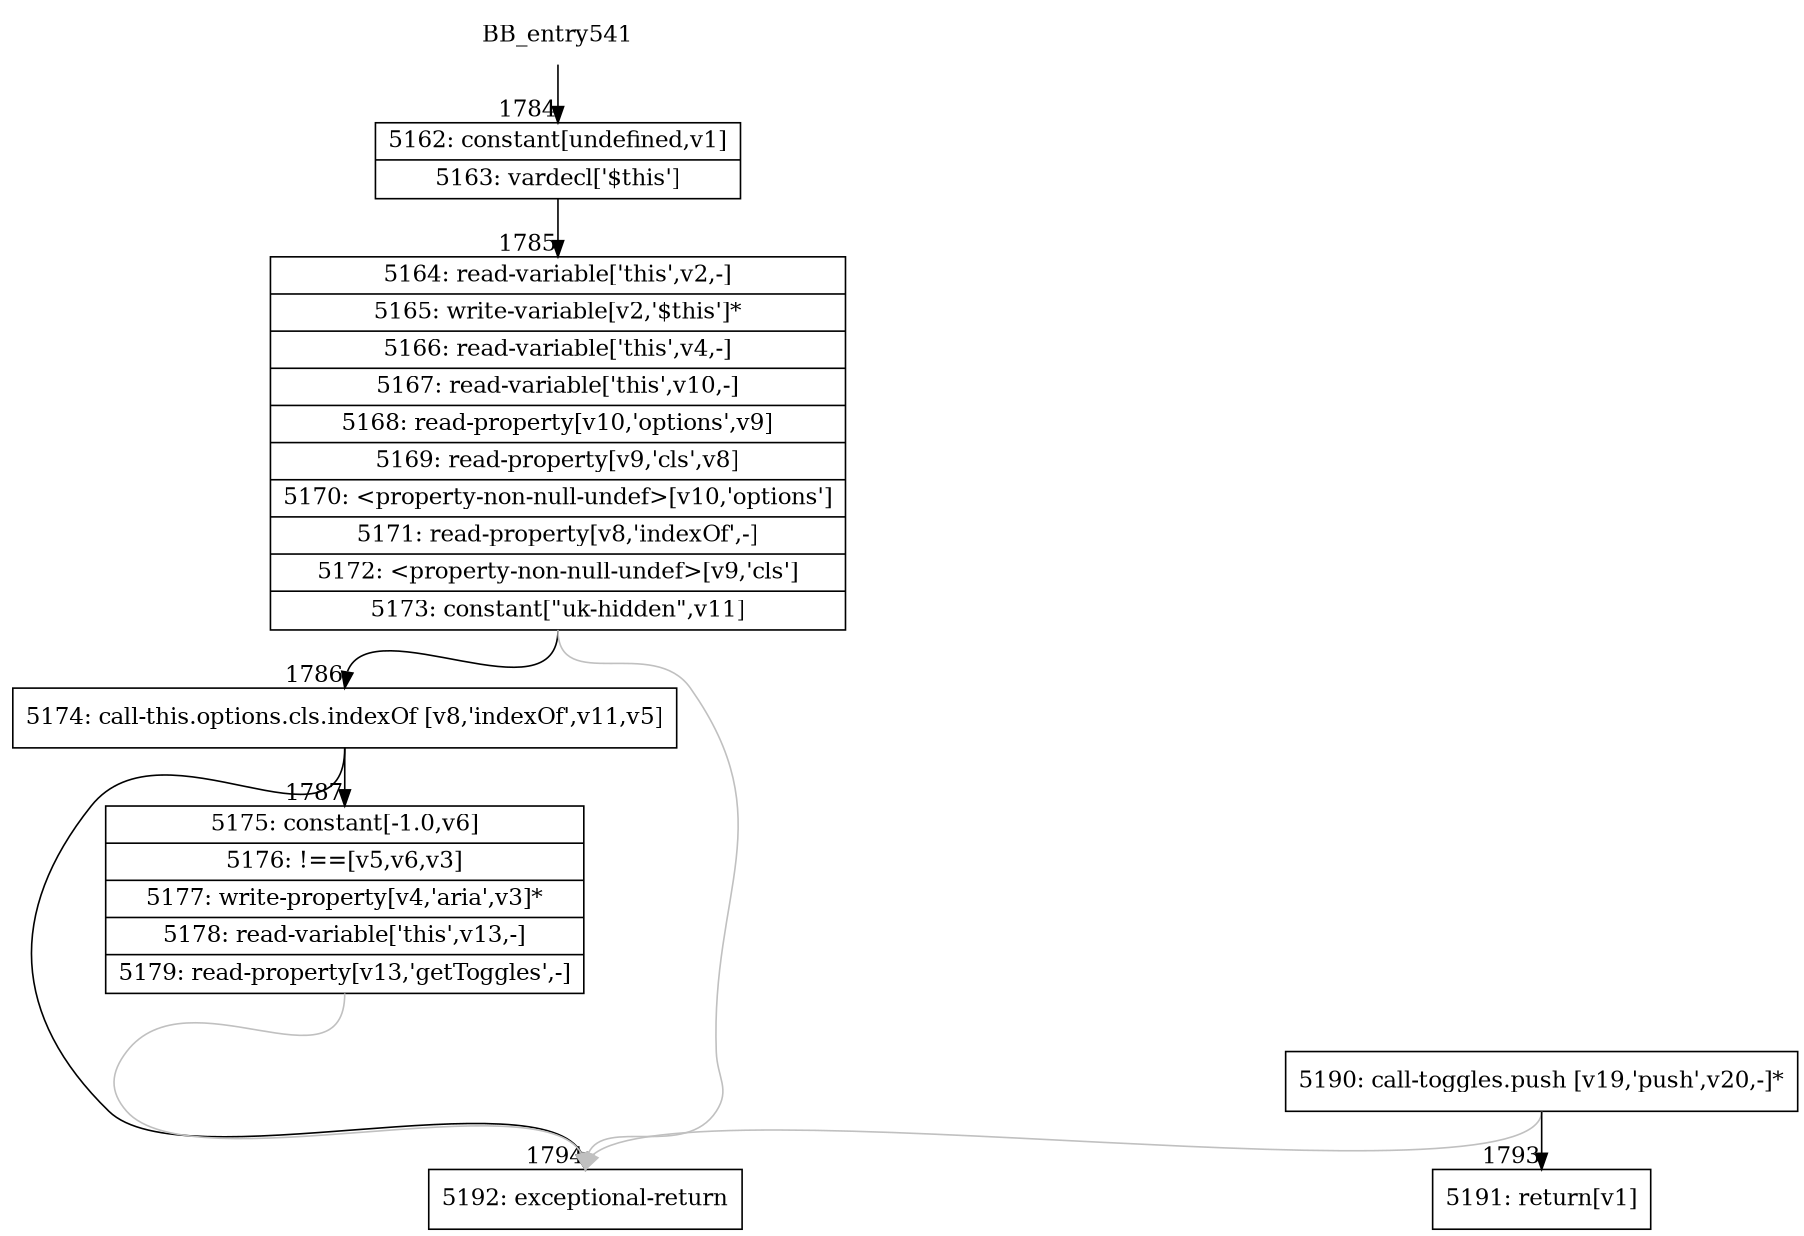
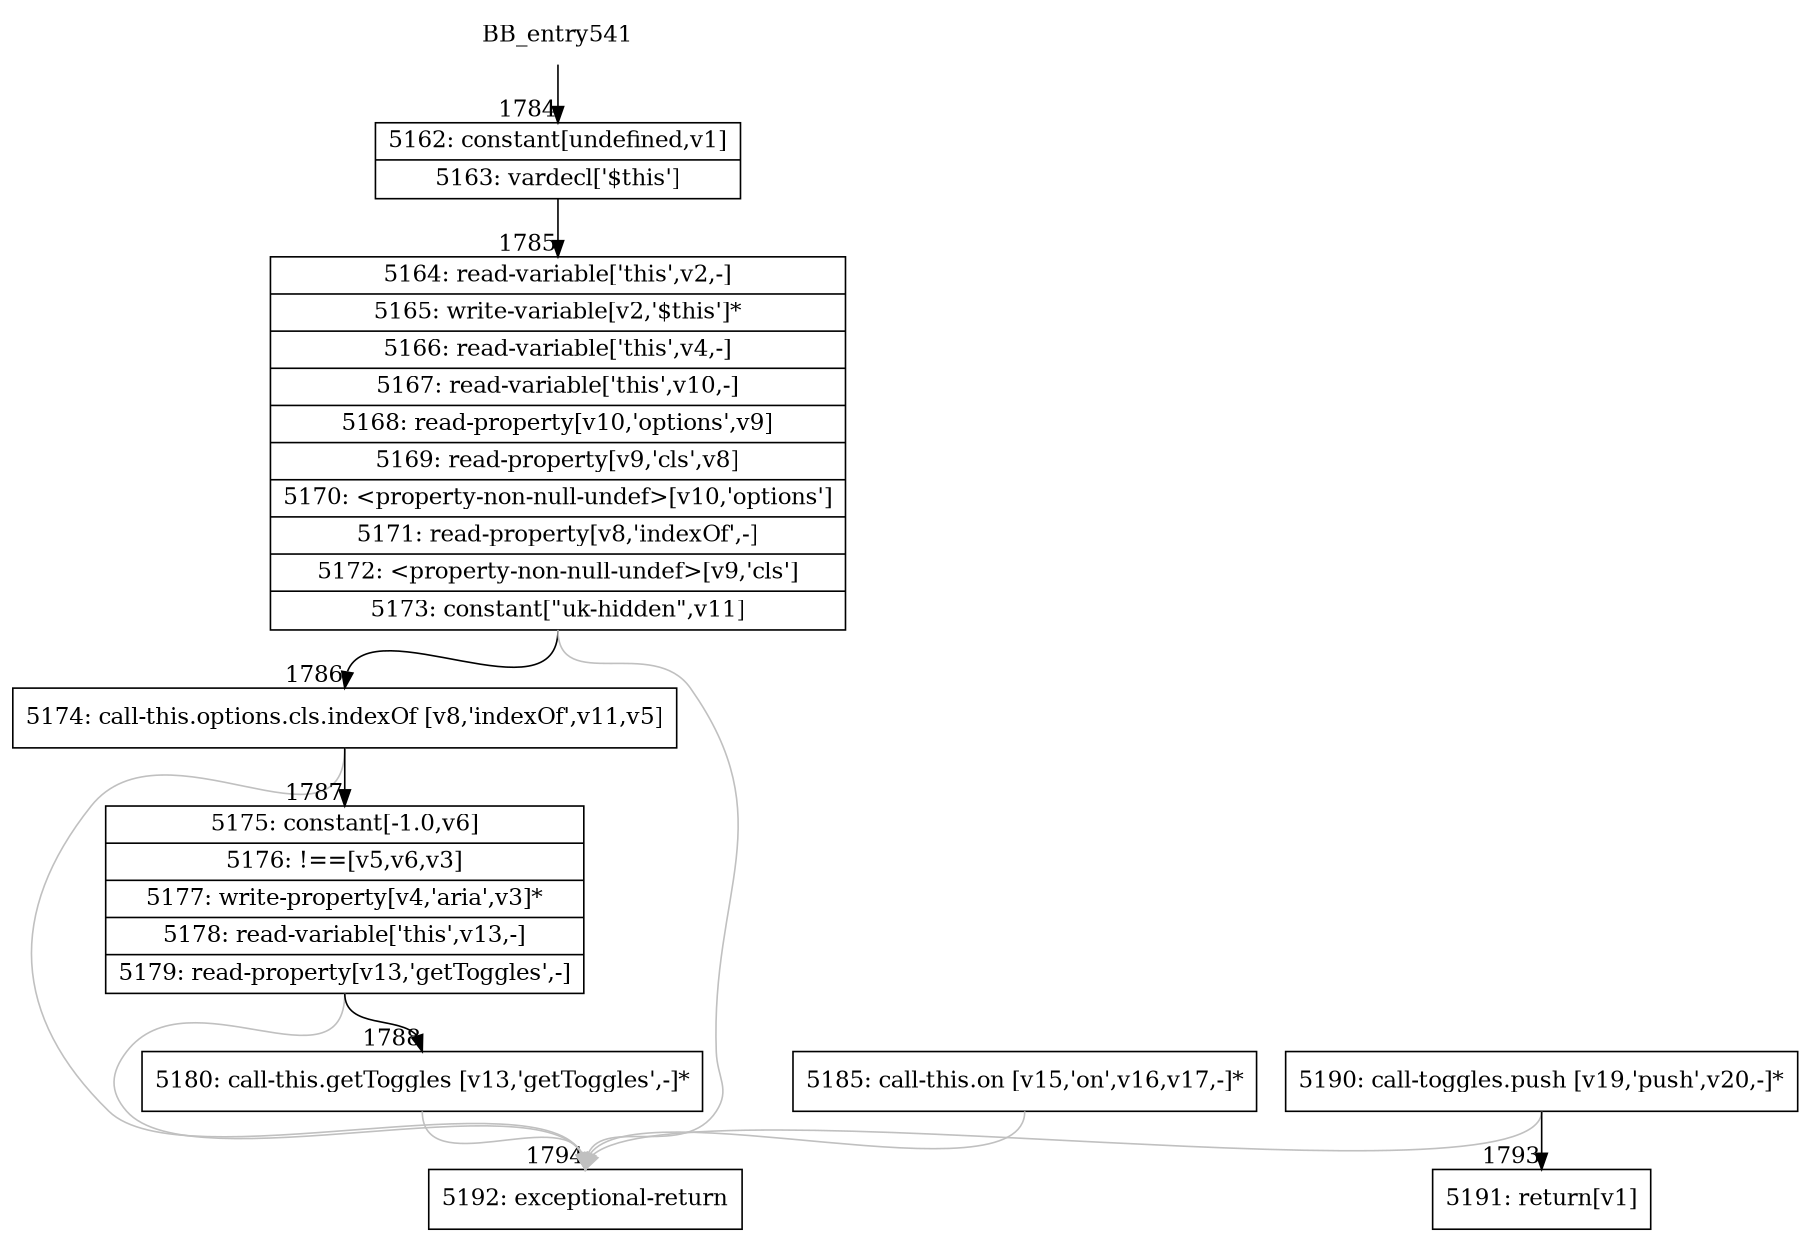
(62, 1053) -> (62, 1053)
none -> (422, 1081)
none -> (1025, 1081)
